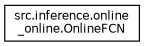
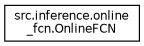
(72, 23) -> (72, 23)
